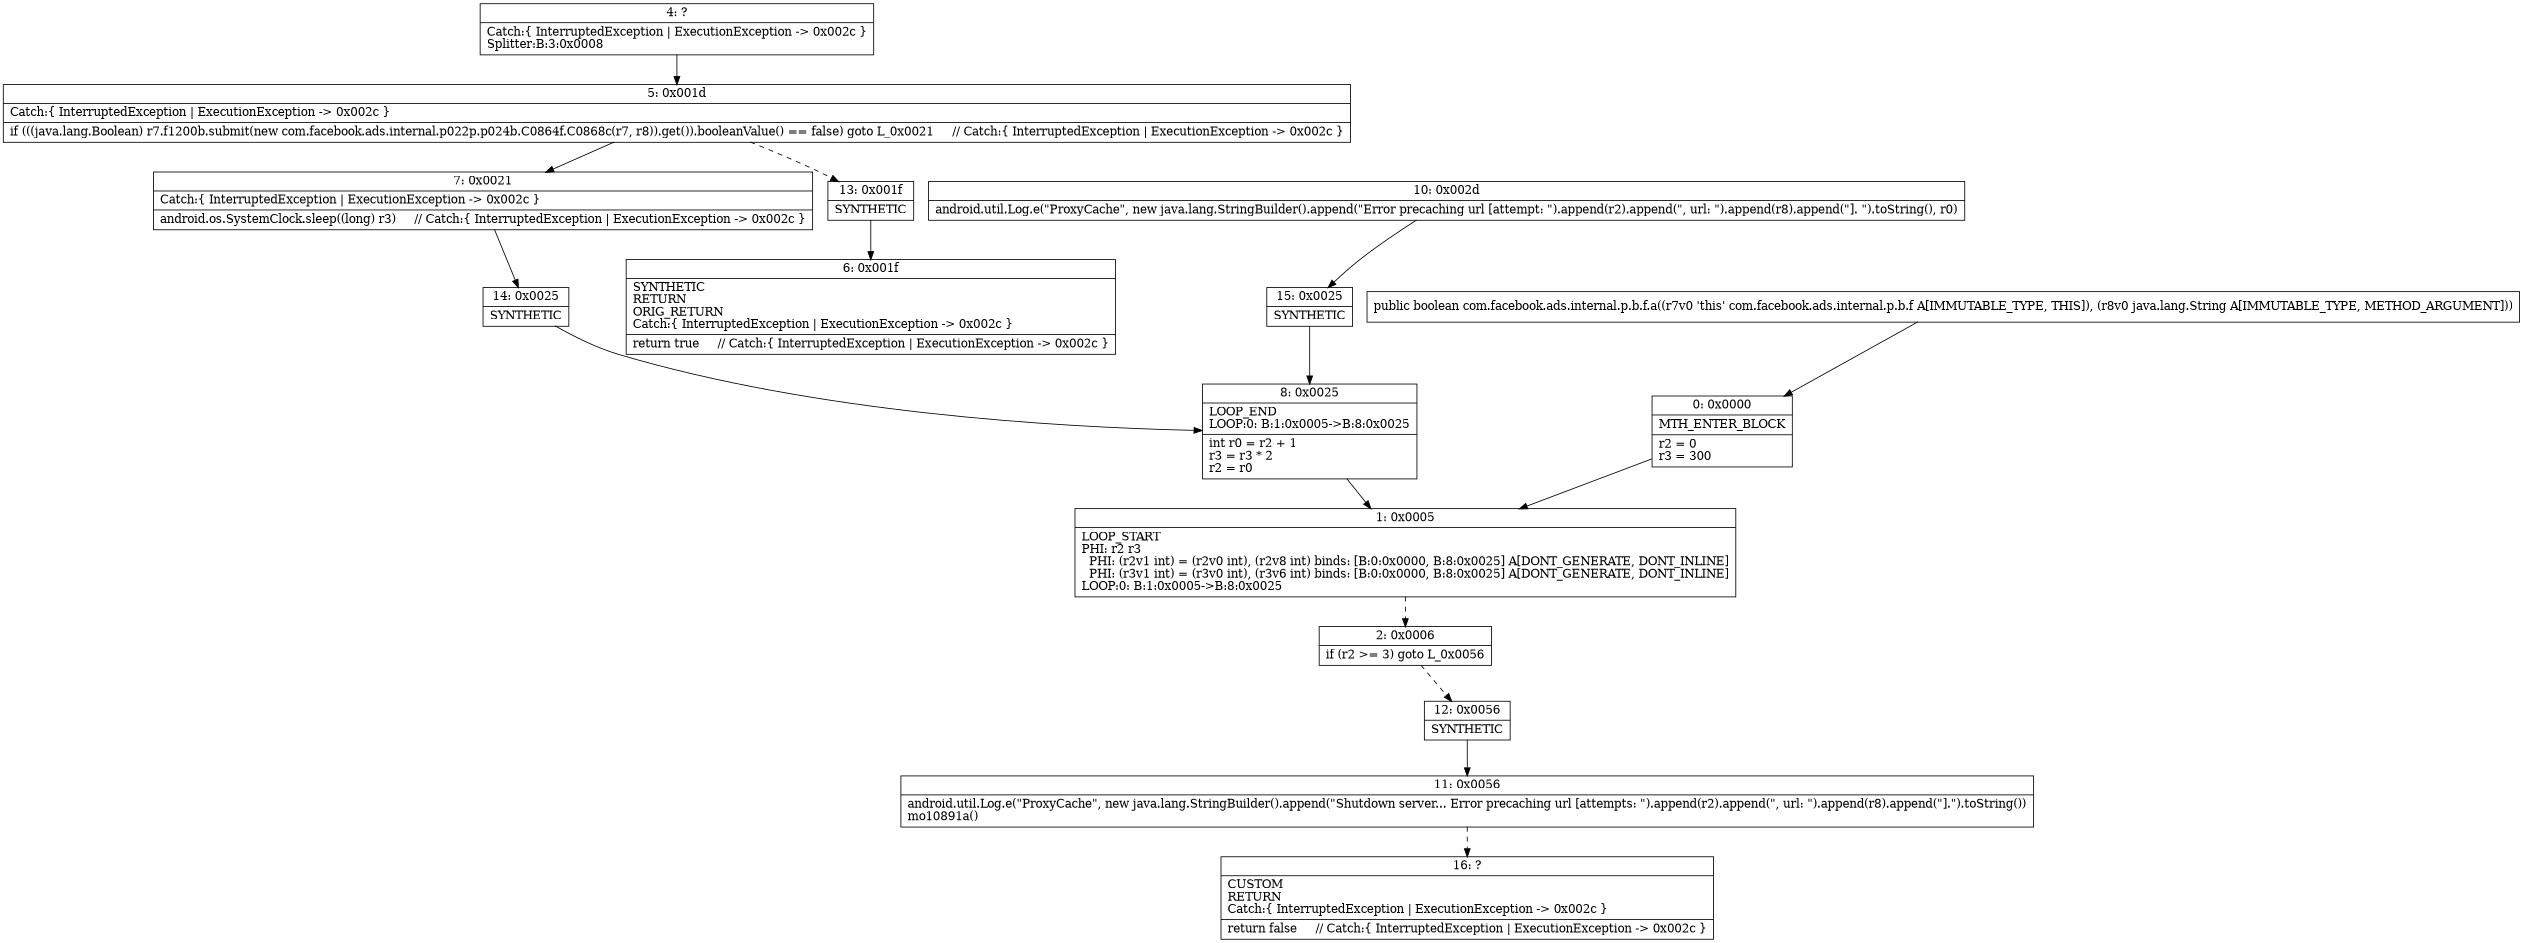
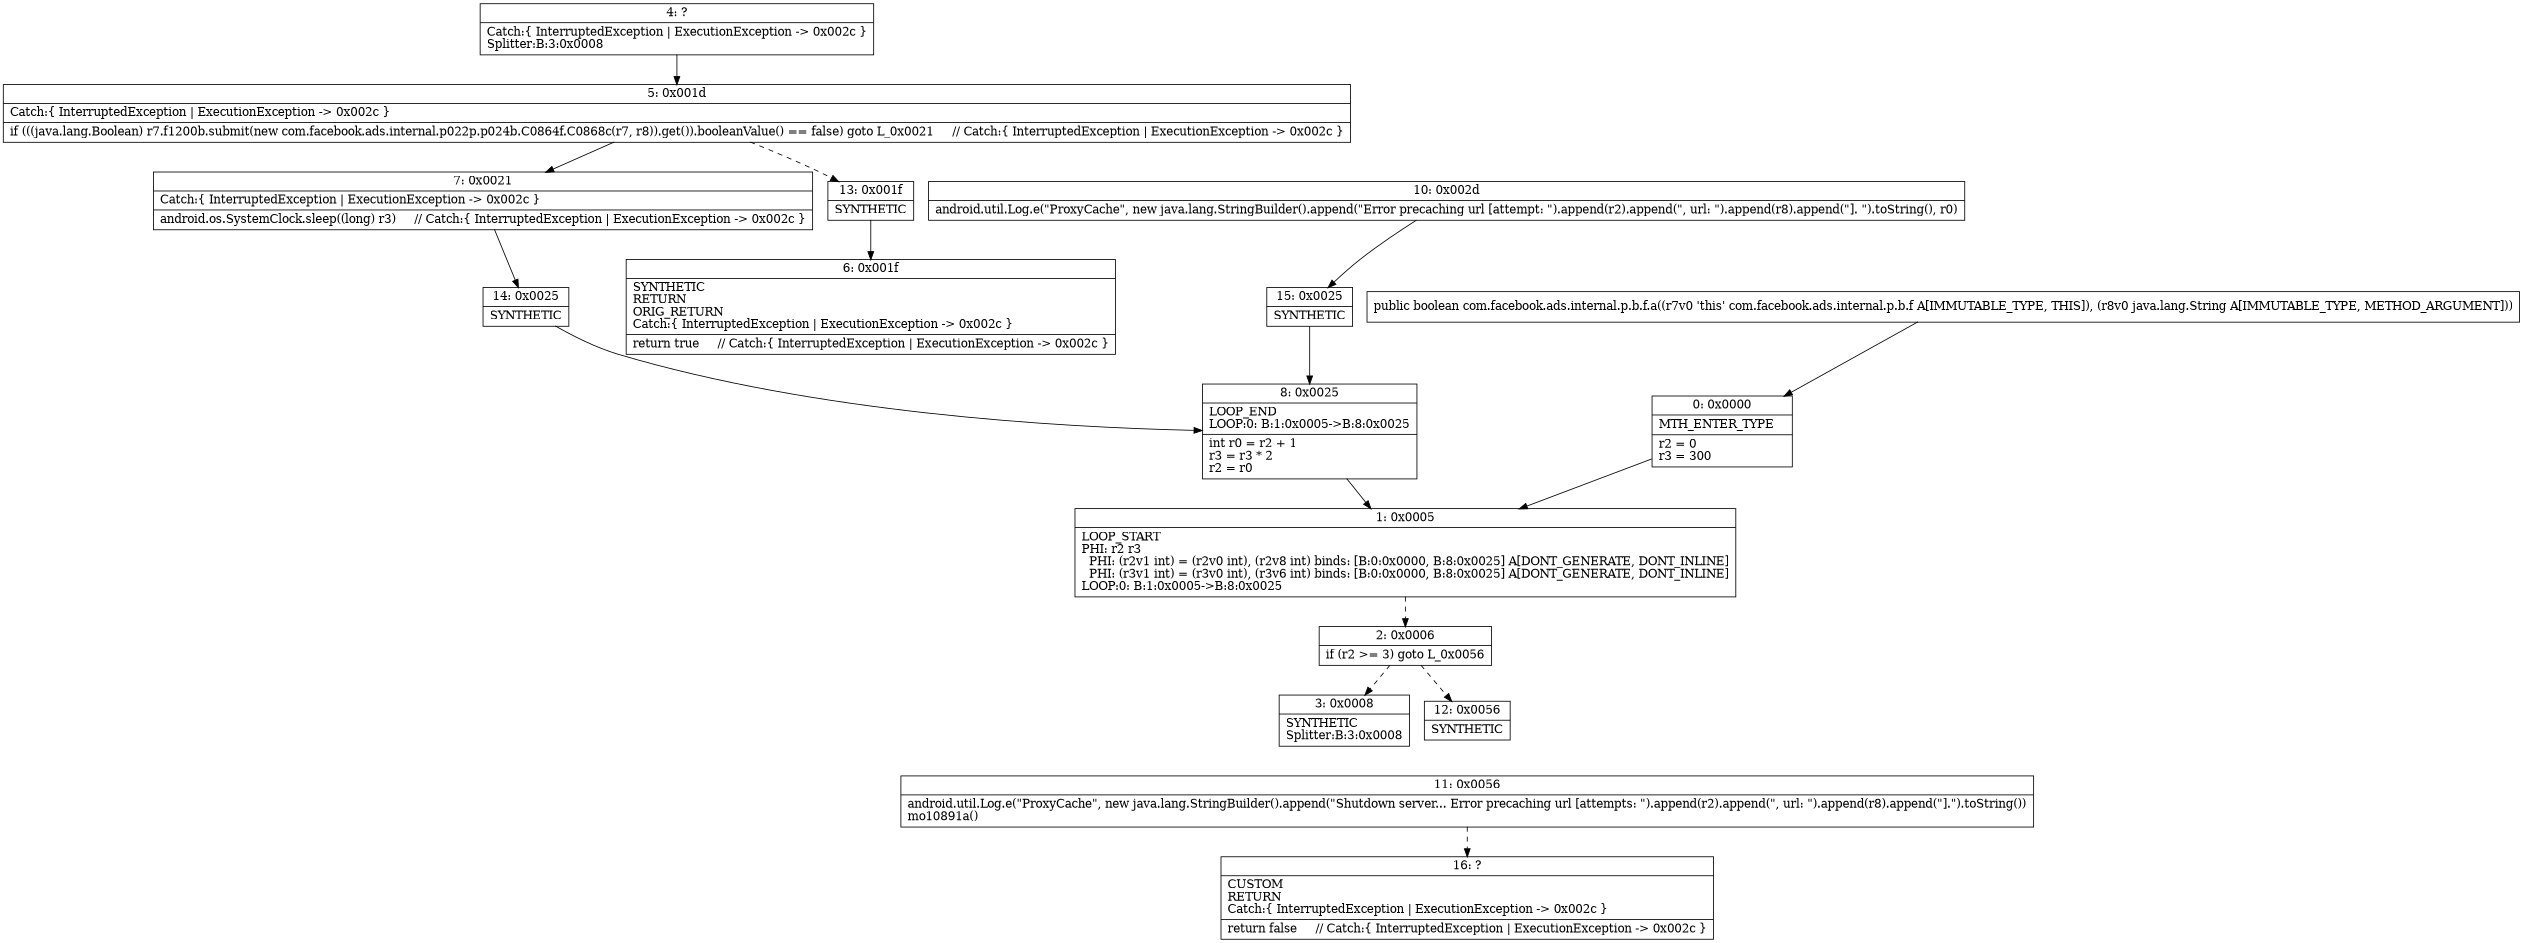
(1722, 424) -> (1716, 424)
none -> (1344, 721)
(1467, 754) -> none
